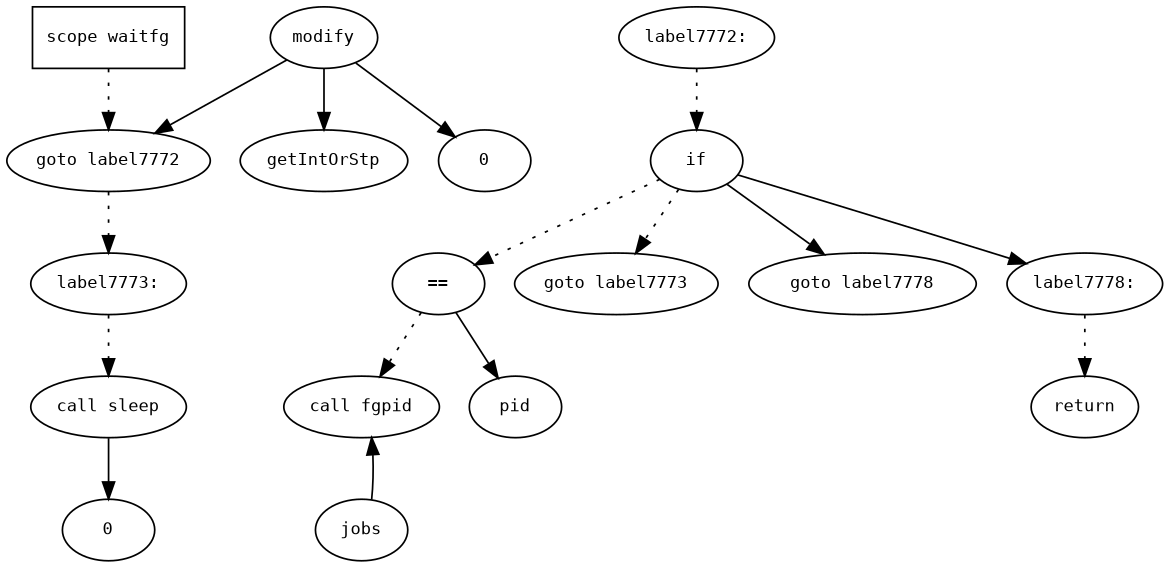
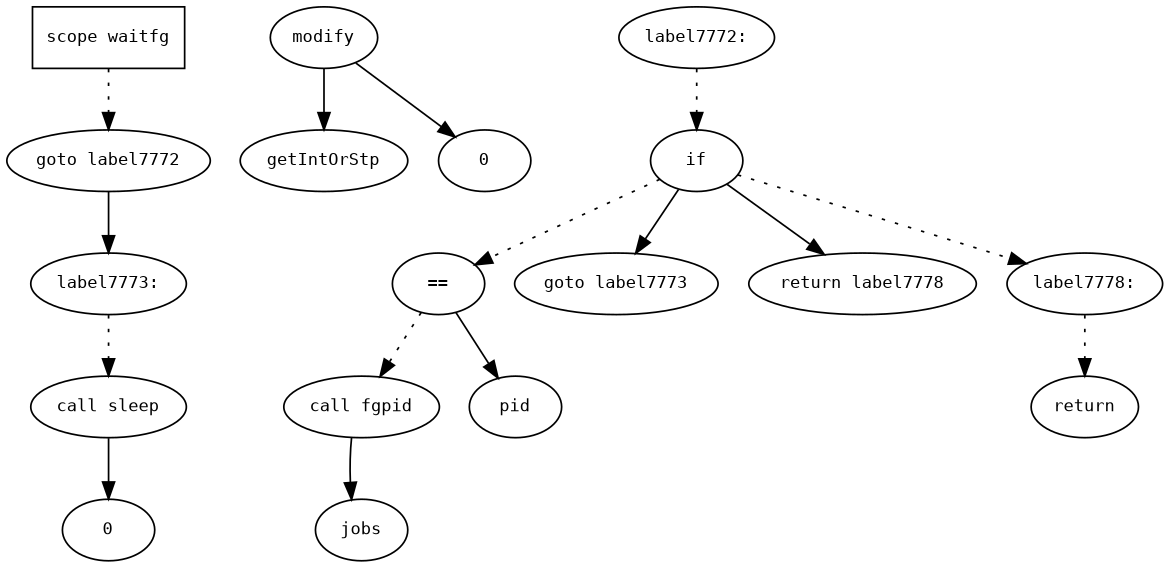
(228, 92) -> none
(109, 214) -> (109, 214)
(662, 214) -> (662, 214)
(874, 216) -> (874, 216)
(863, 284) -> (863, 284)
(373, 477) -> (350, 460)
